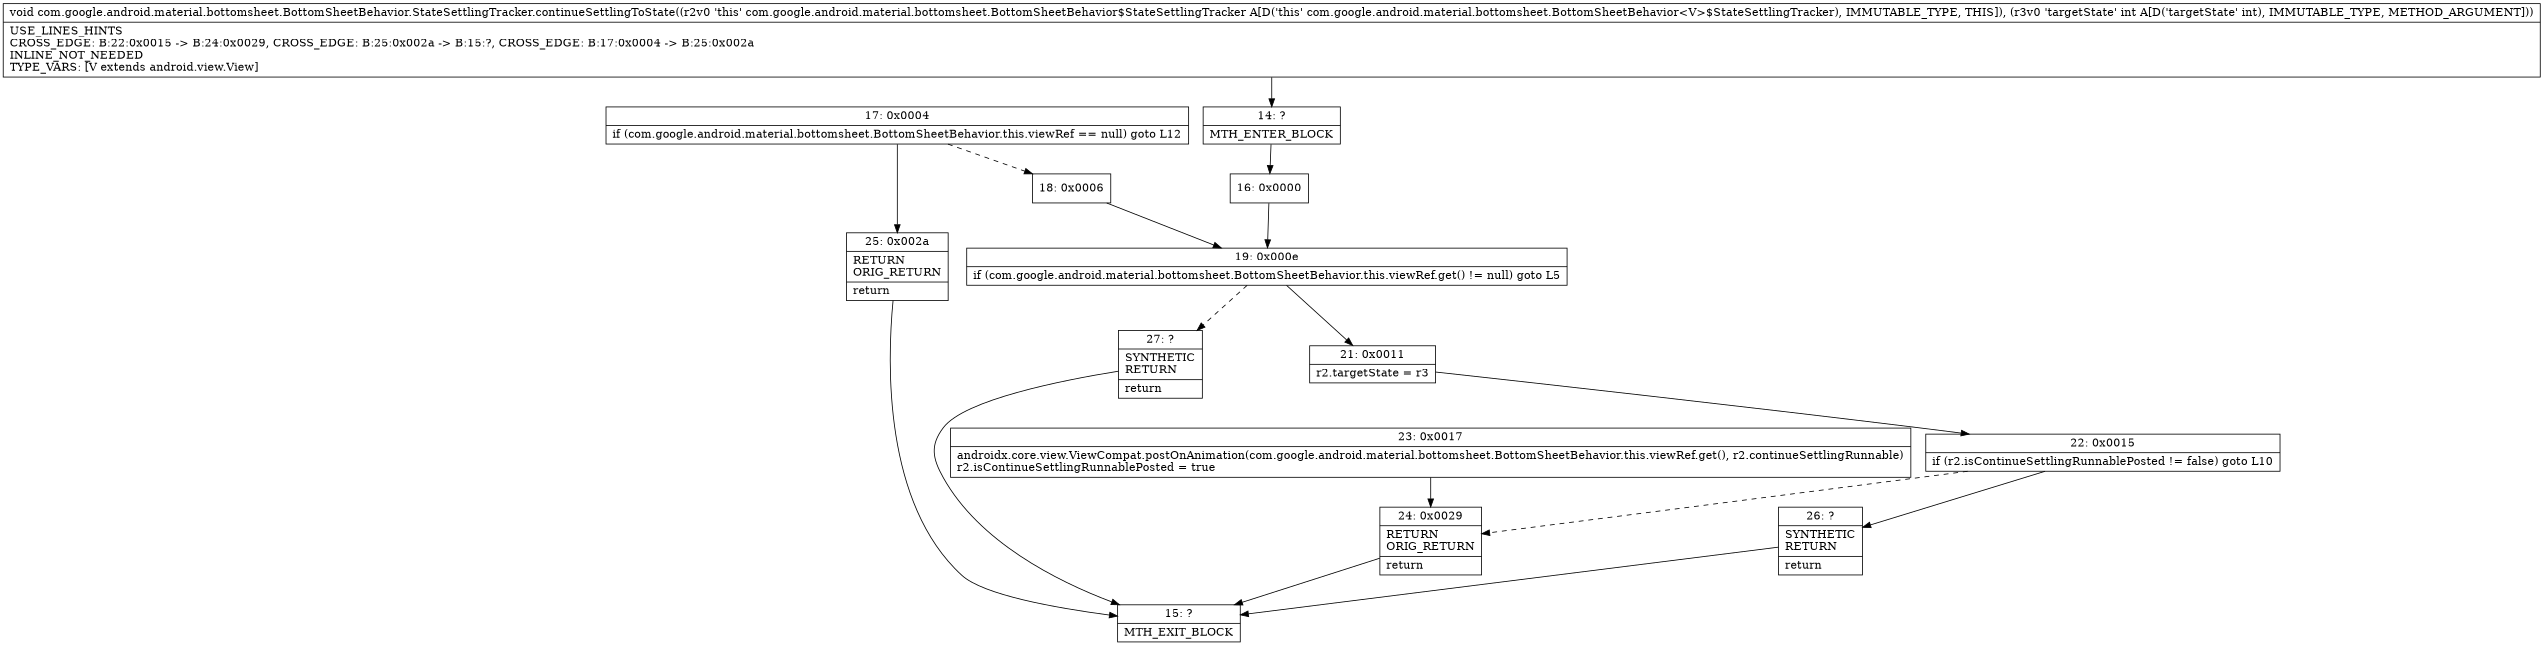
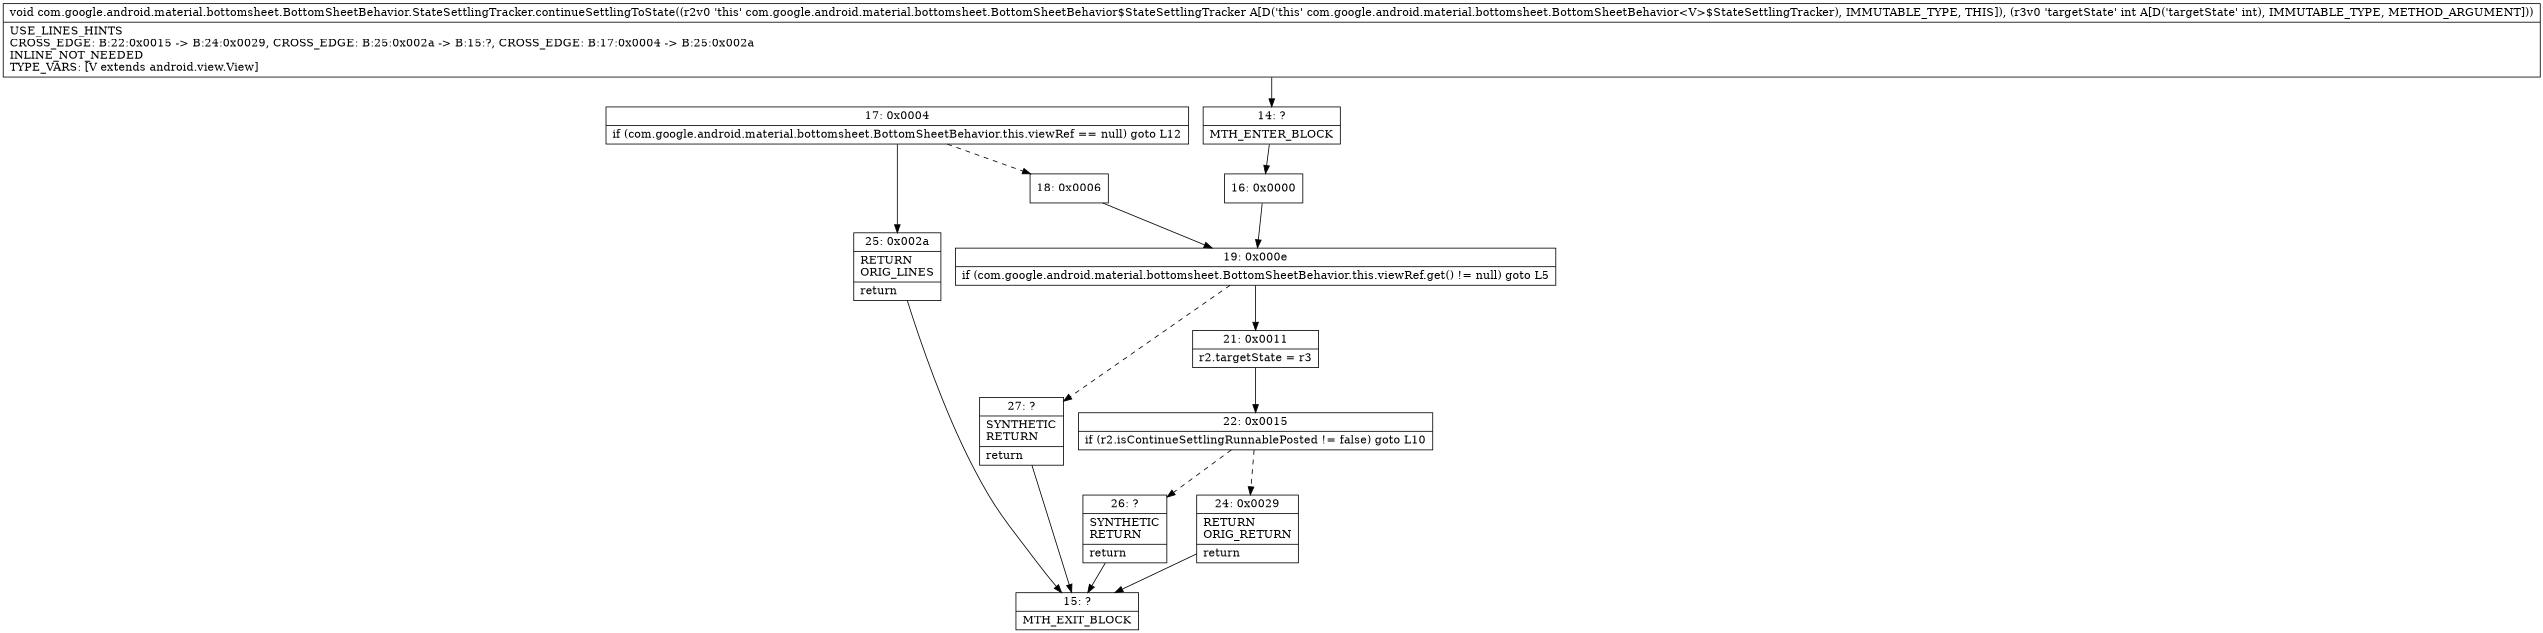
(897, 272) -> (897, 272)
(1431, 453) -> none
(1958, 498) -> (1202, 471)
